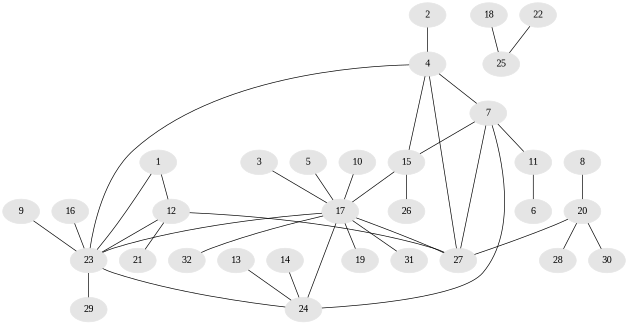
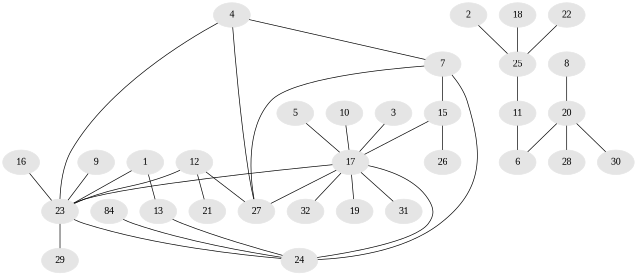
(428, 40) -> (493, 39)
(417, 113) -> none
(511, 138) -> (518, 89)
(165, 187) -> (153, 191)
(522, 238) -> (542, 138)
(285, 261) -> (109, 211)
